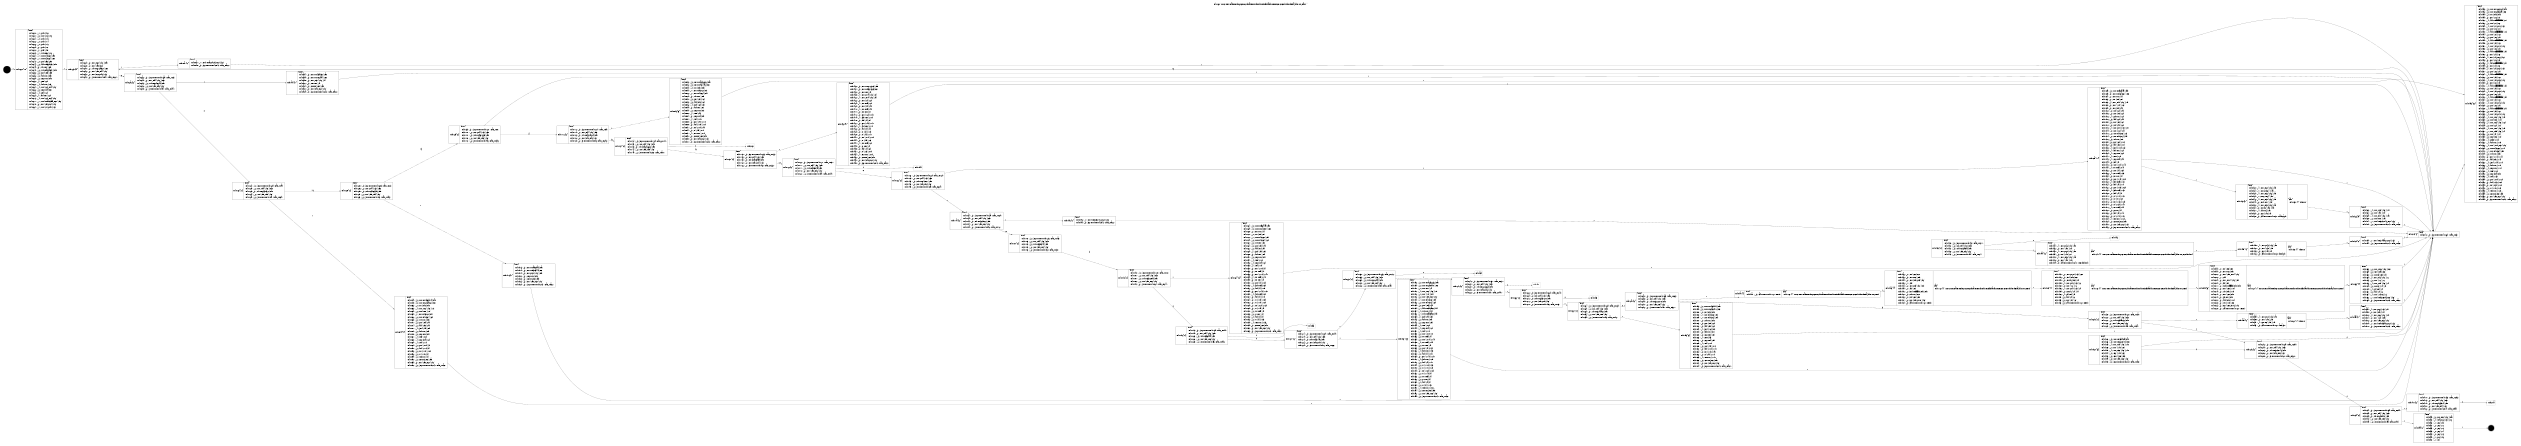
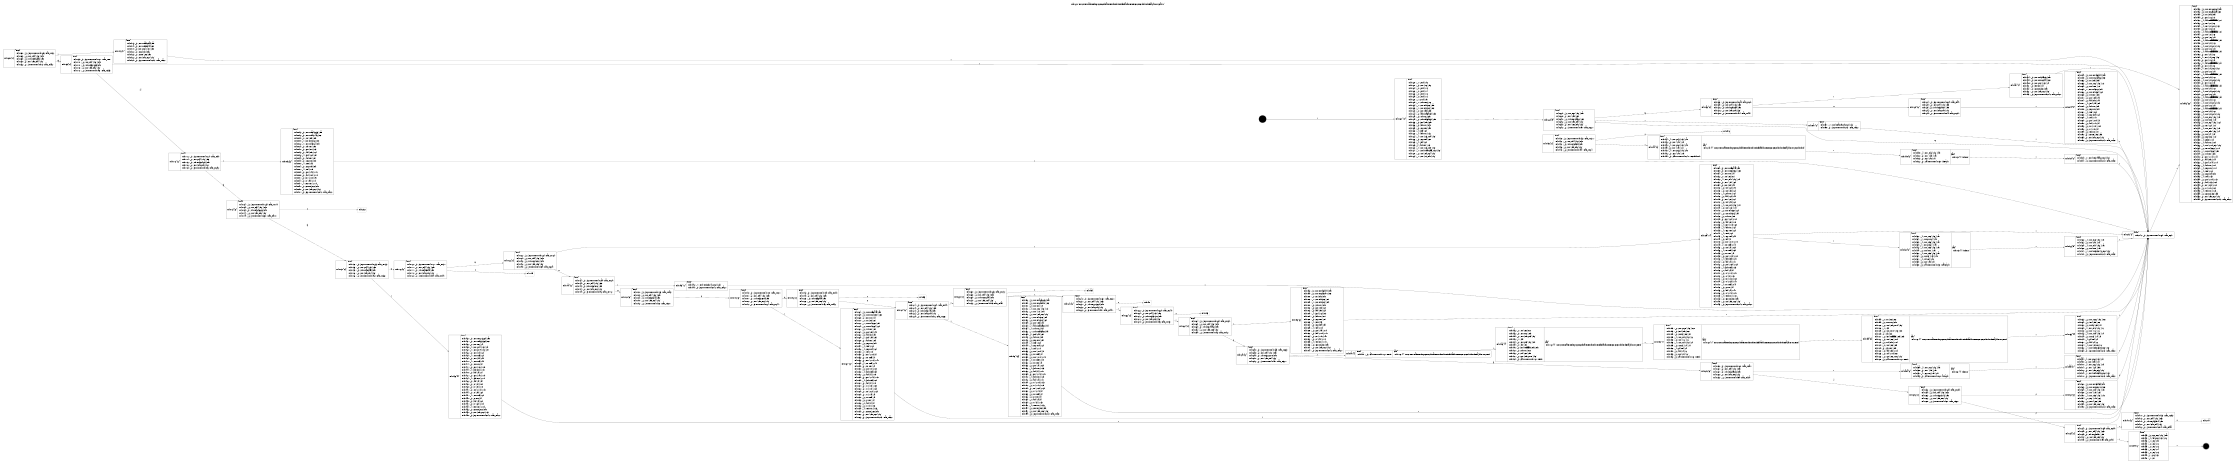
(312, 191) -> none
(2193, 350) -> (2012, 395)
